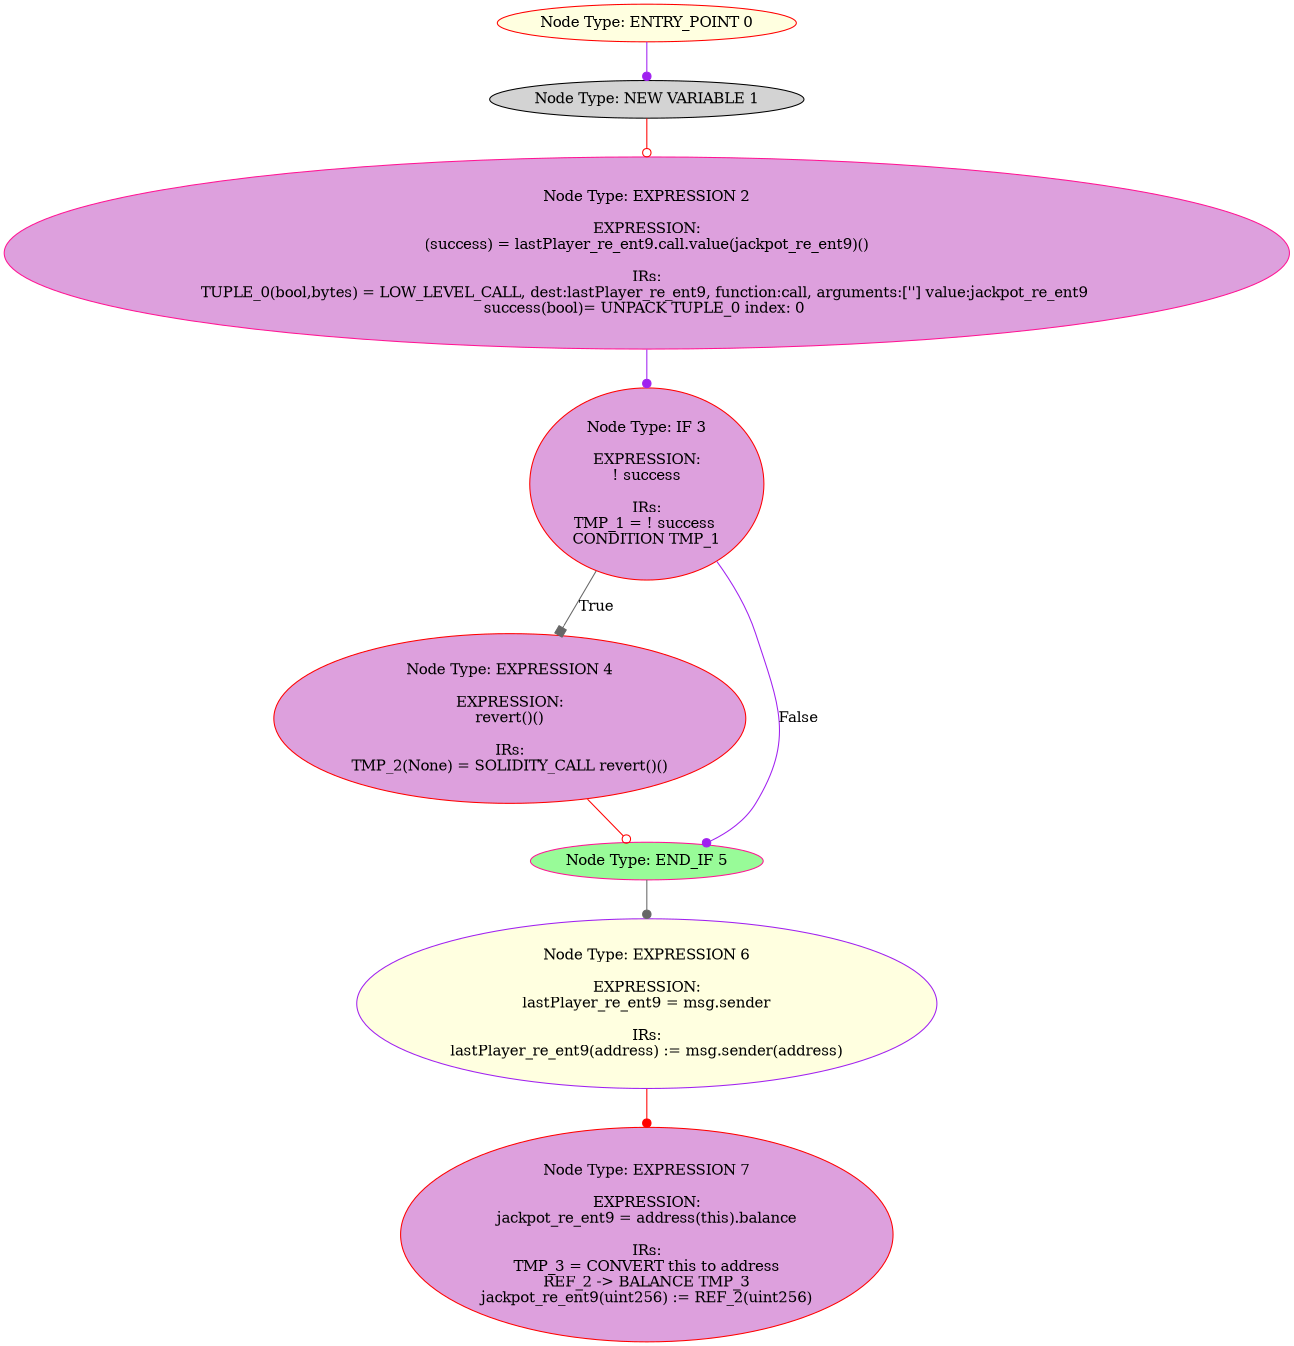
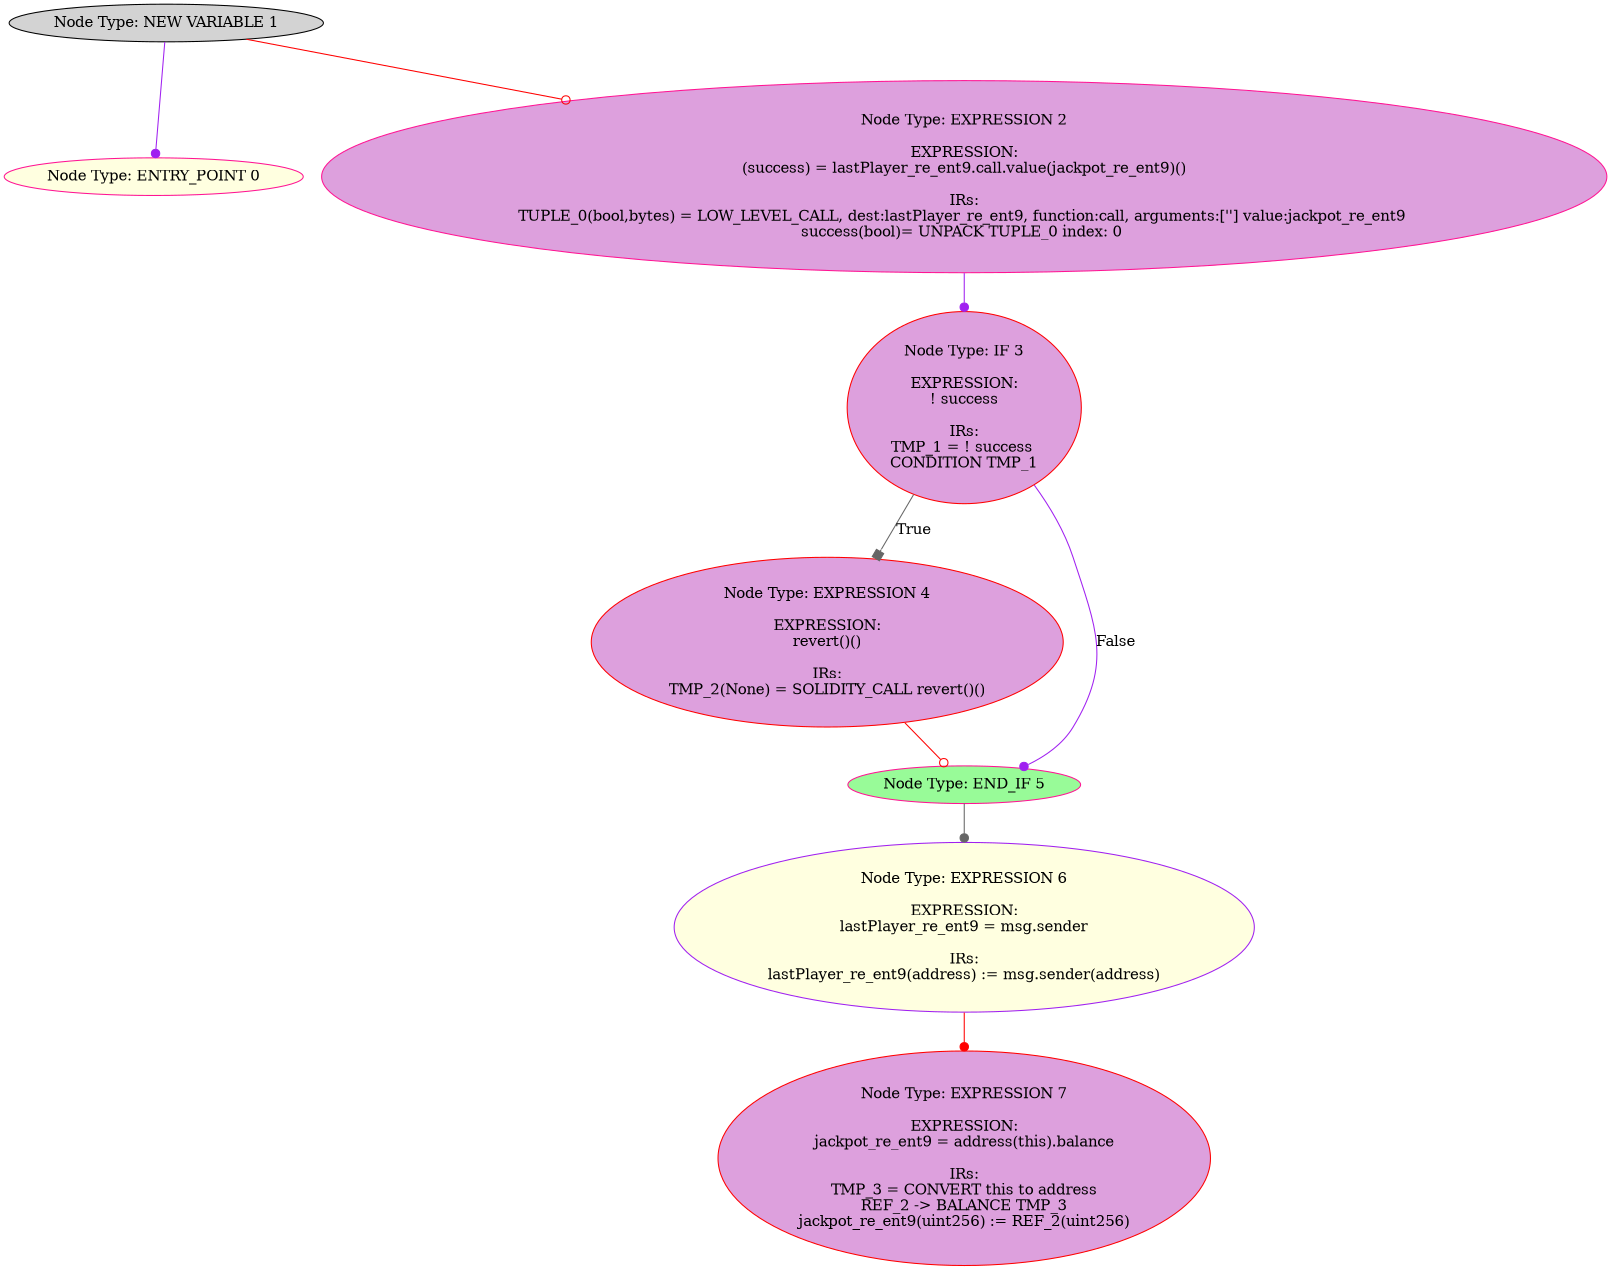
(647, 23) -> (154, 177)
(647, 57) -> (160, 96)
